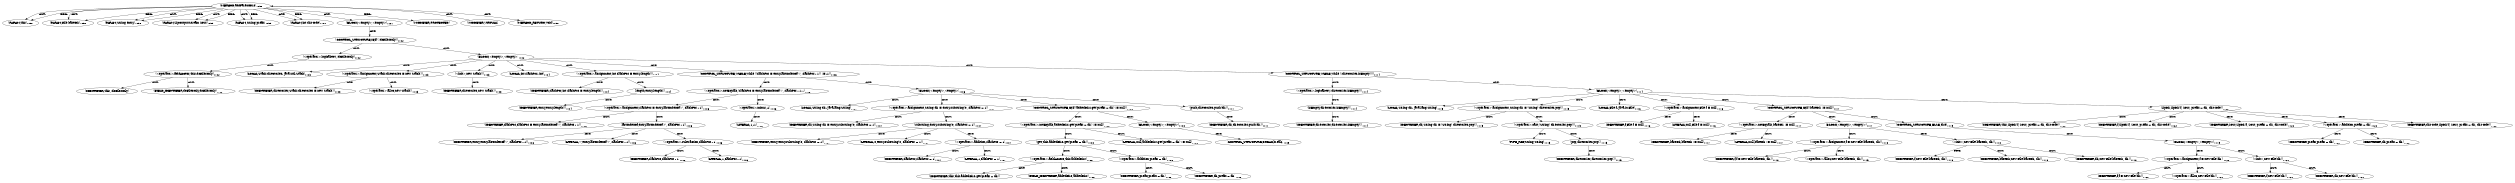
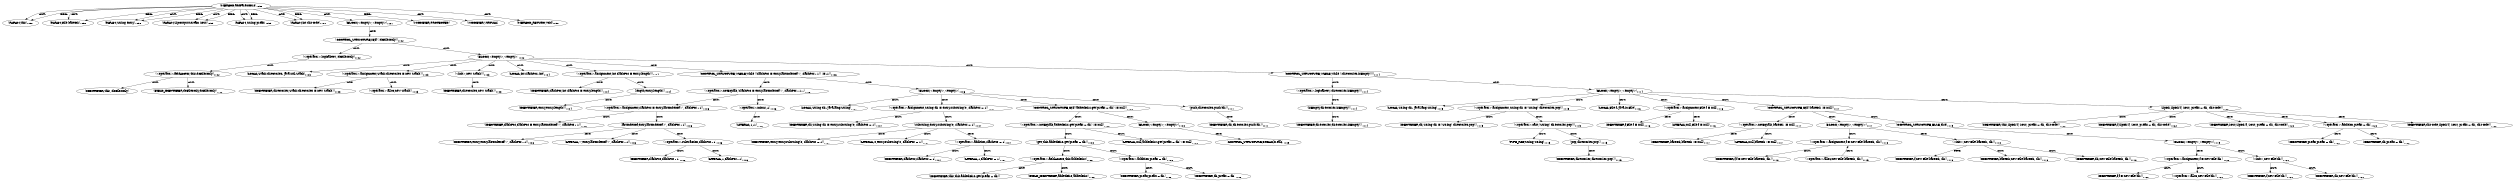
(411, 12) -> (368, 12)
(1838, 149) -> (1845, 152)
